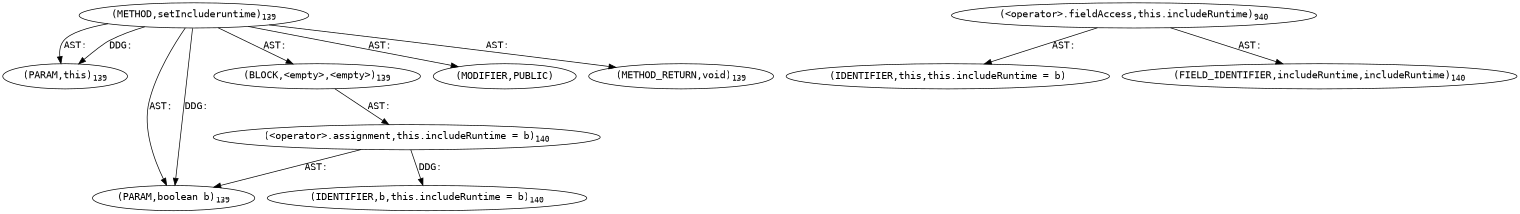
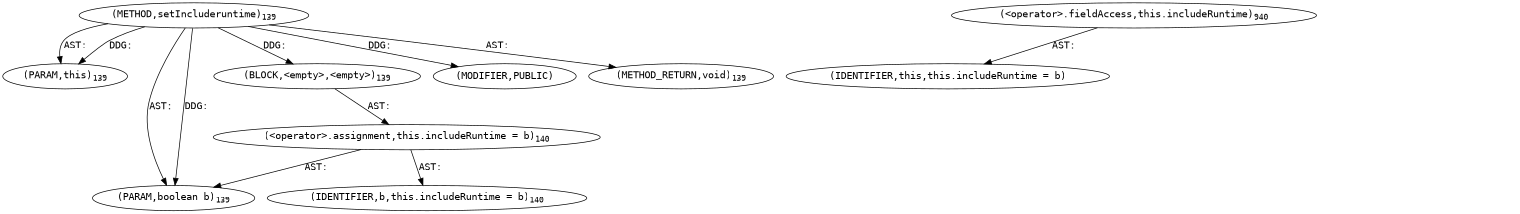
(278, 46) -> (278, 46)
(383, 46) -> (383, 46)
(1320, 76) -> none
(433, 168) -> (433, 168)
